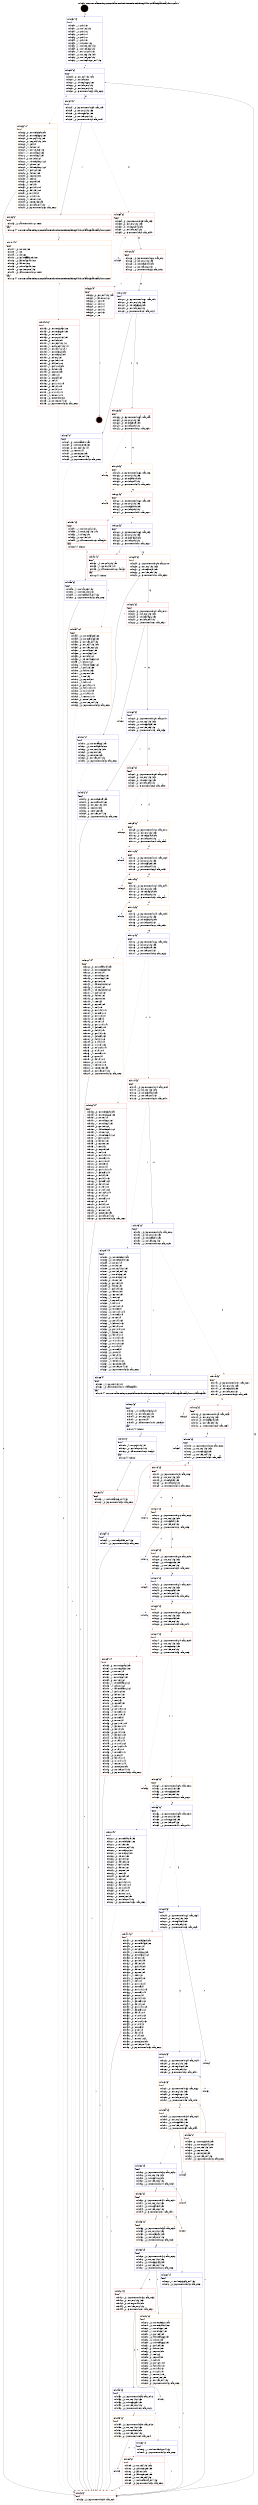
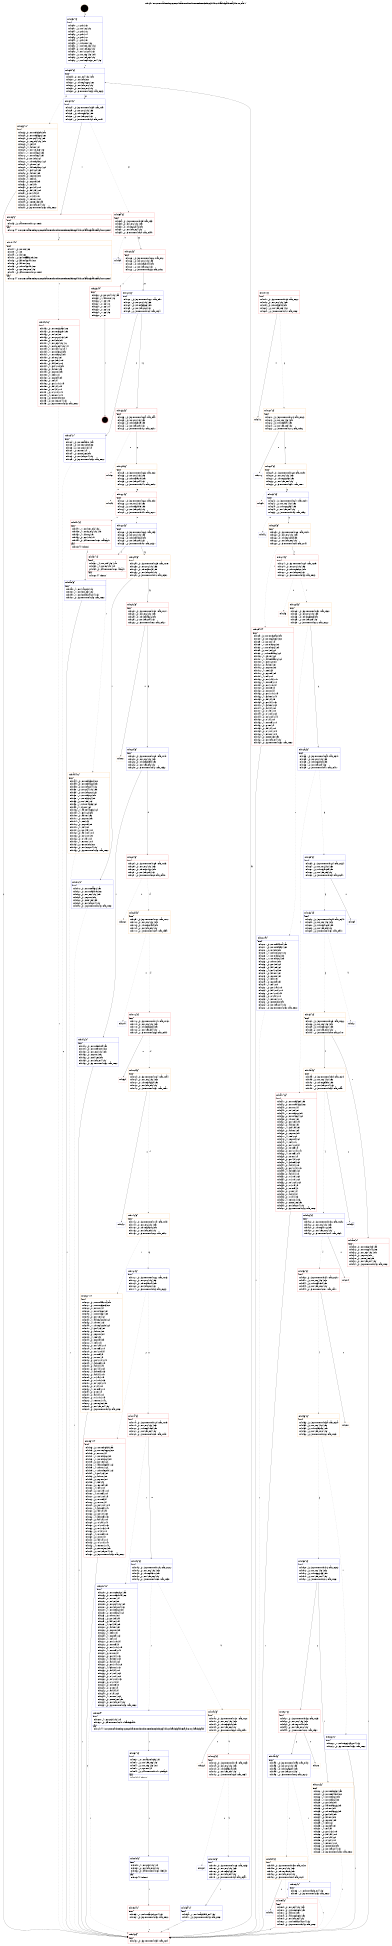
(188, 1463) -> none
